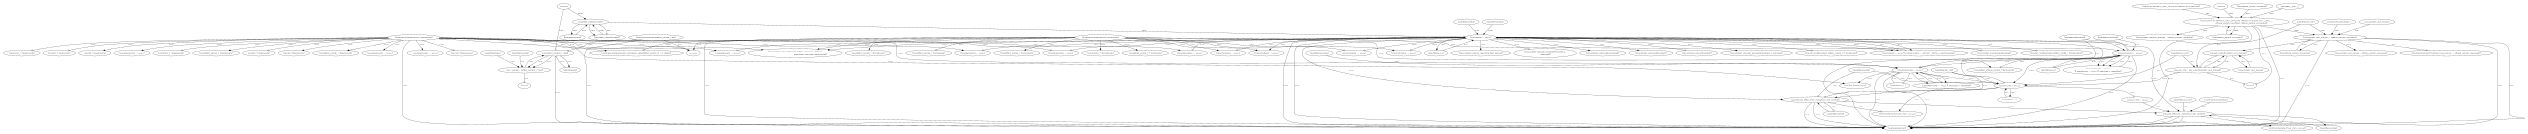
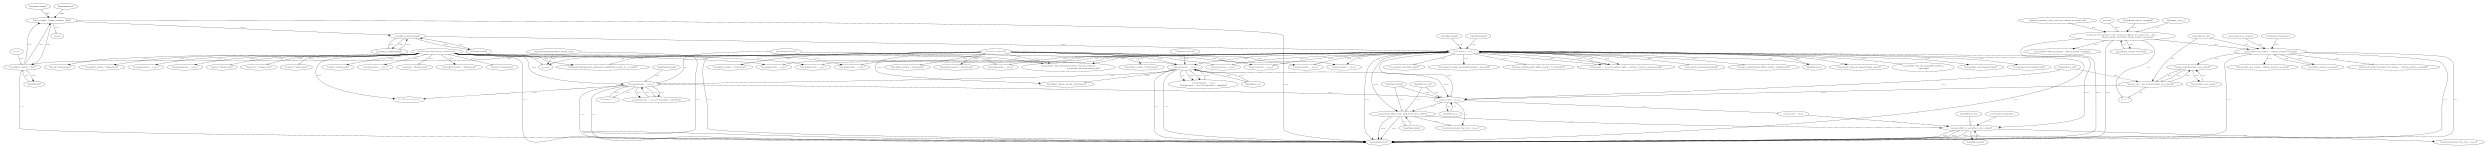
(576, 13) -> (232, 28)
none -> (768, 23)
(1100, 37) -> (996, 52)
(1100, 53) -> none
